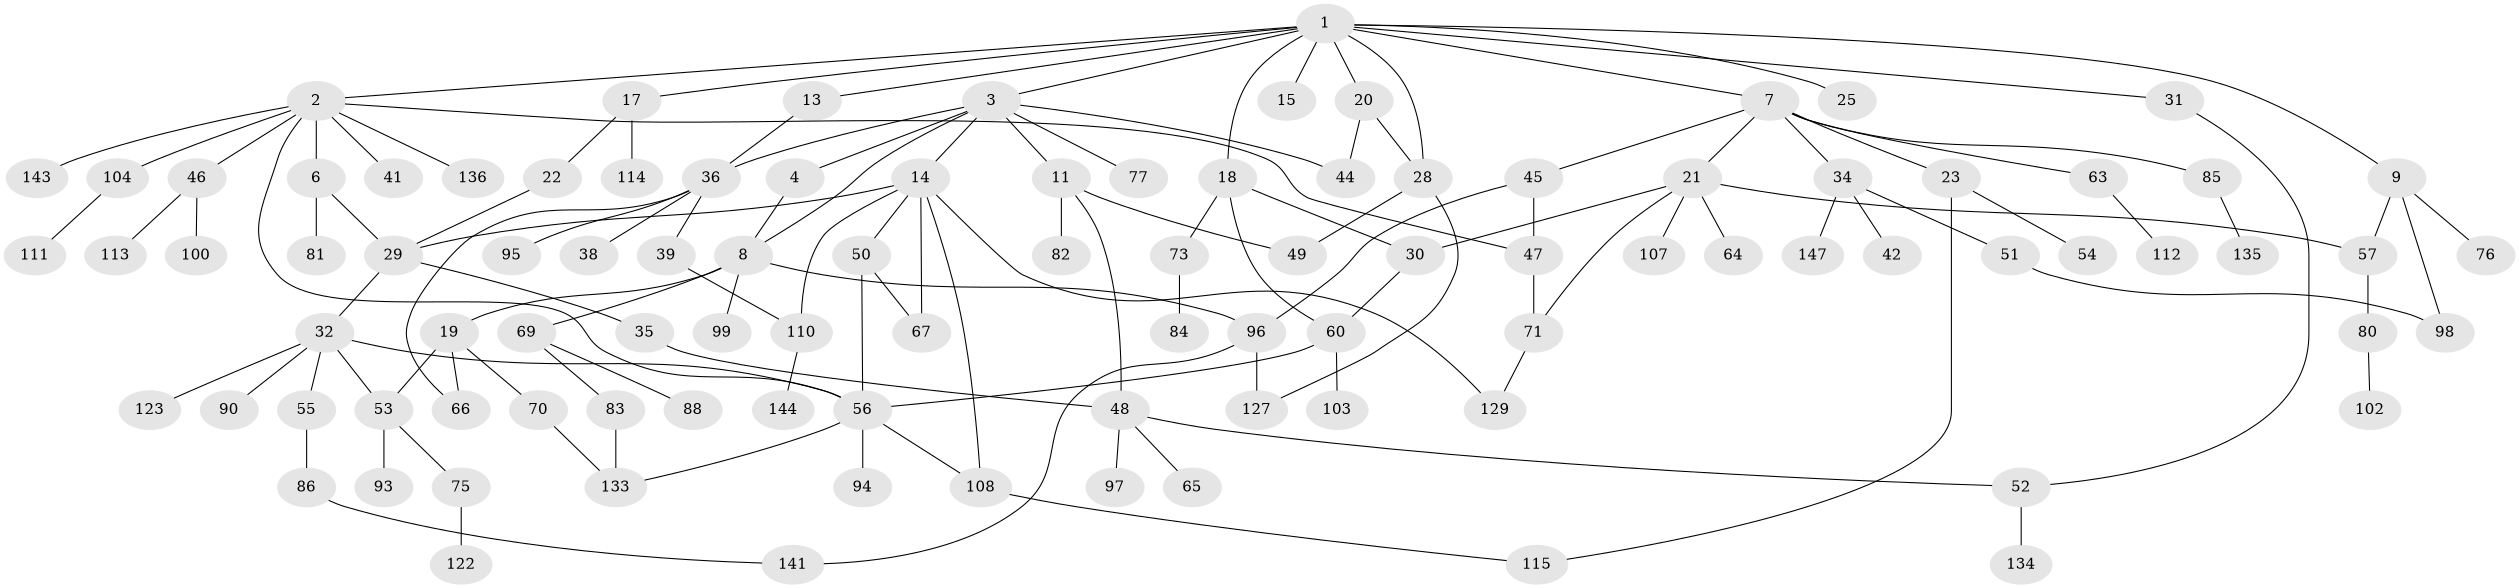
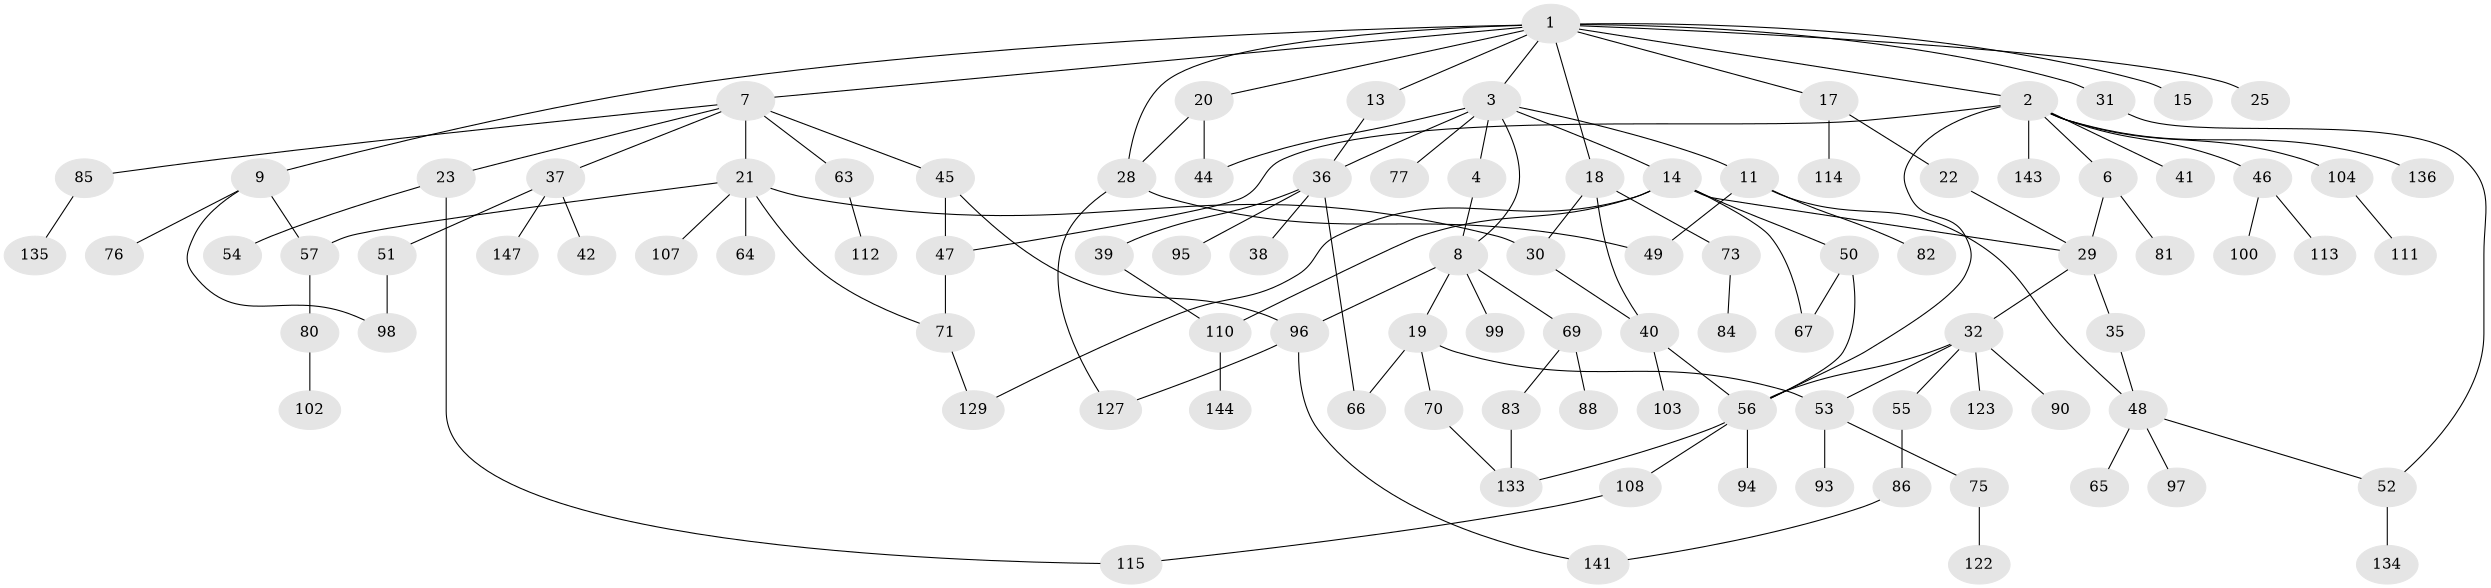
(1843, 178) -> (556, 178)
(964, 331) -> none
(1336, 333) -> (1650, 333)
